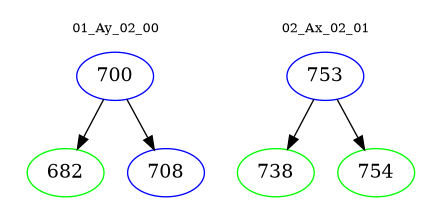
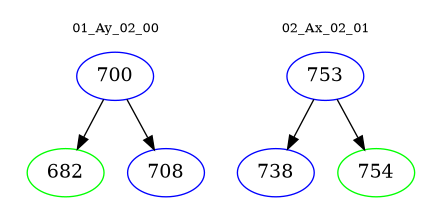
(276, 173) -> (276, 173)
